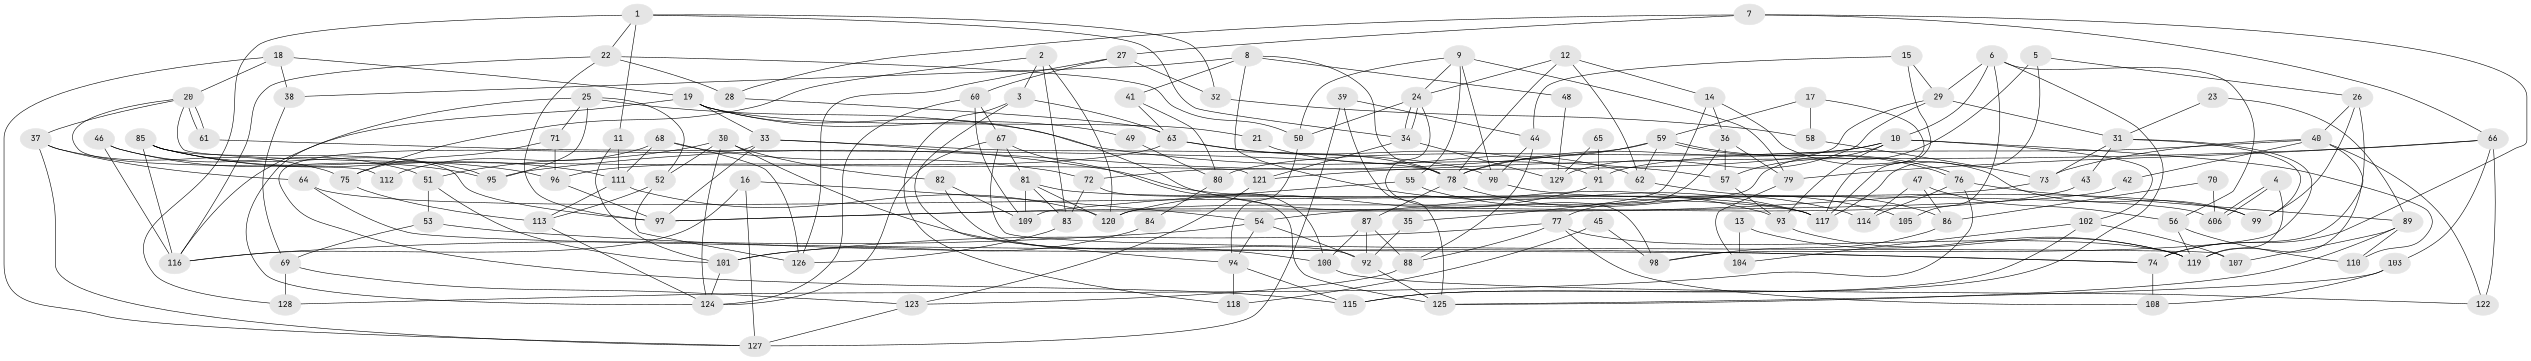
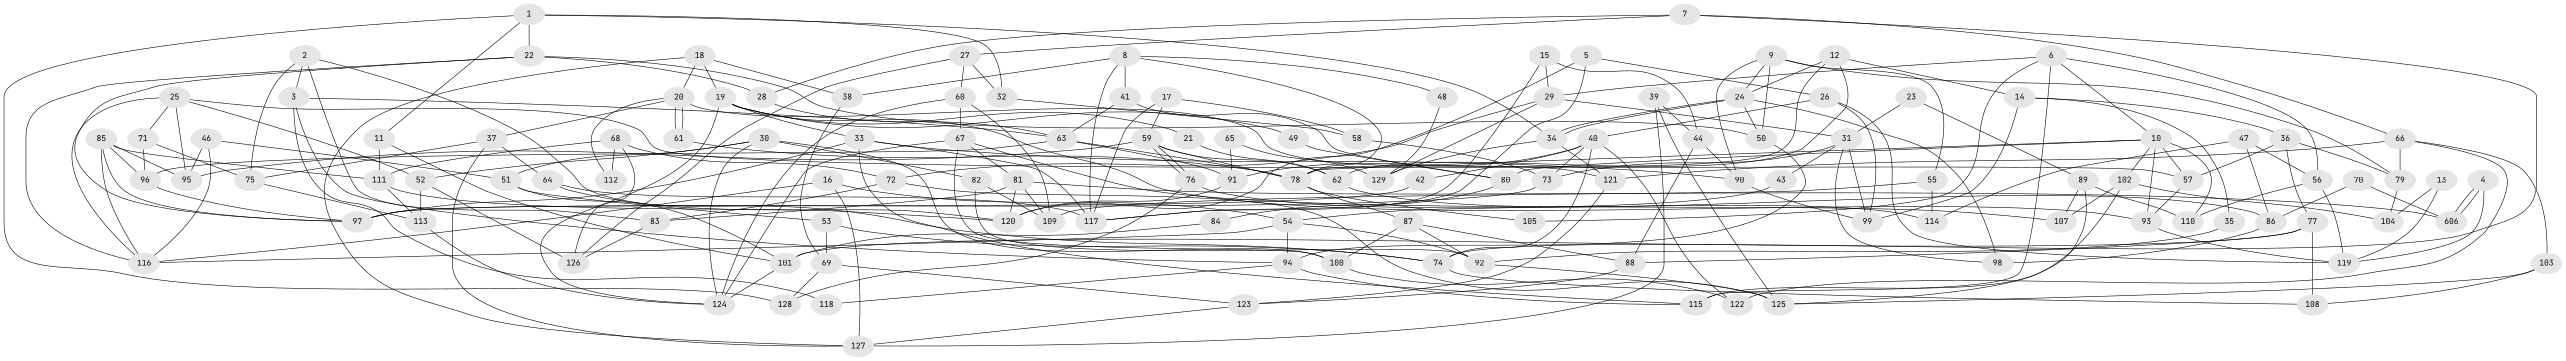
(2246, 209) -> none
(1598, 222) -> none
(1798, 244) -> none
